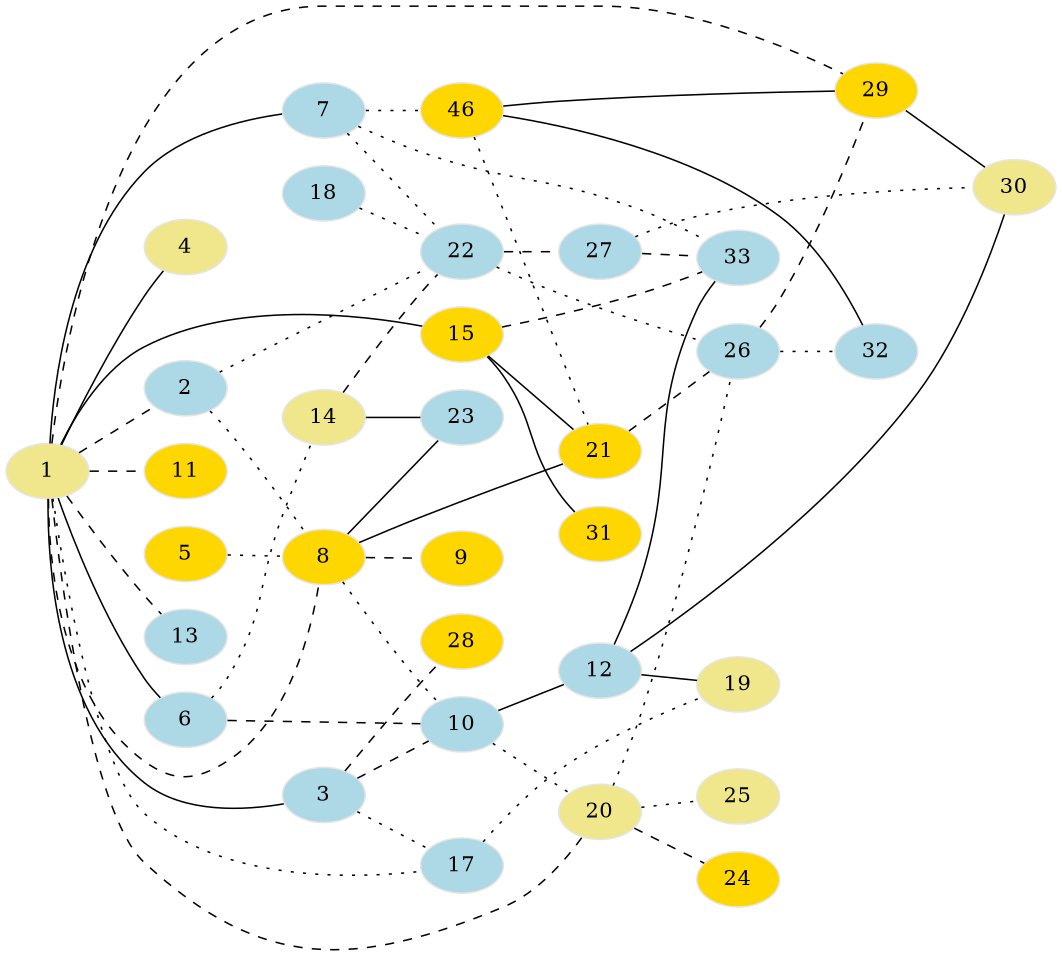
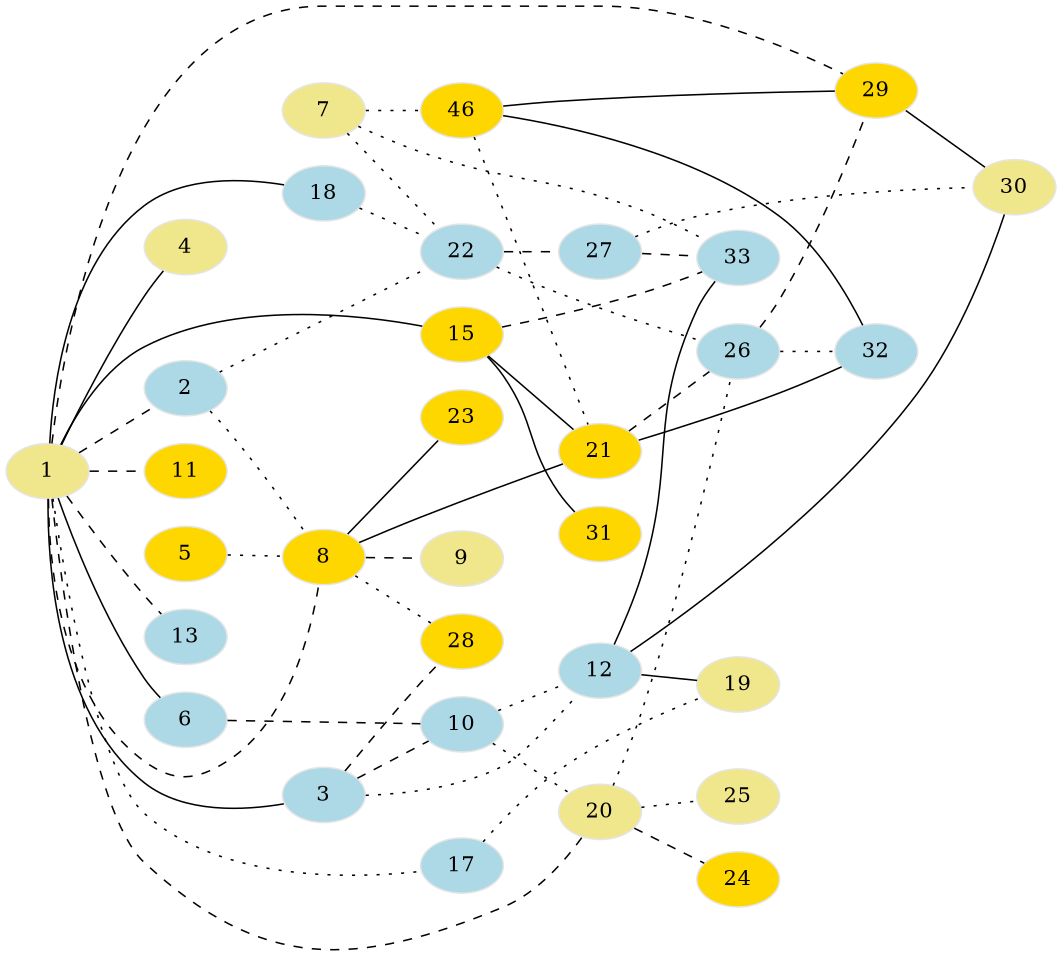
(324, 110) -> (324, 110)
(121, 201) -> (105, 249)
none -> (741, 407)
(324, 417) -> none
(462, 417) -> (462, 417)
(462, 559) -> (462, 559)
(388, 643) -> (393, 599)
(531, 698) -> (531, 698)
(393, 830) -> (486, 774)
